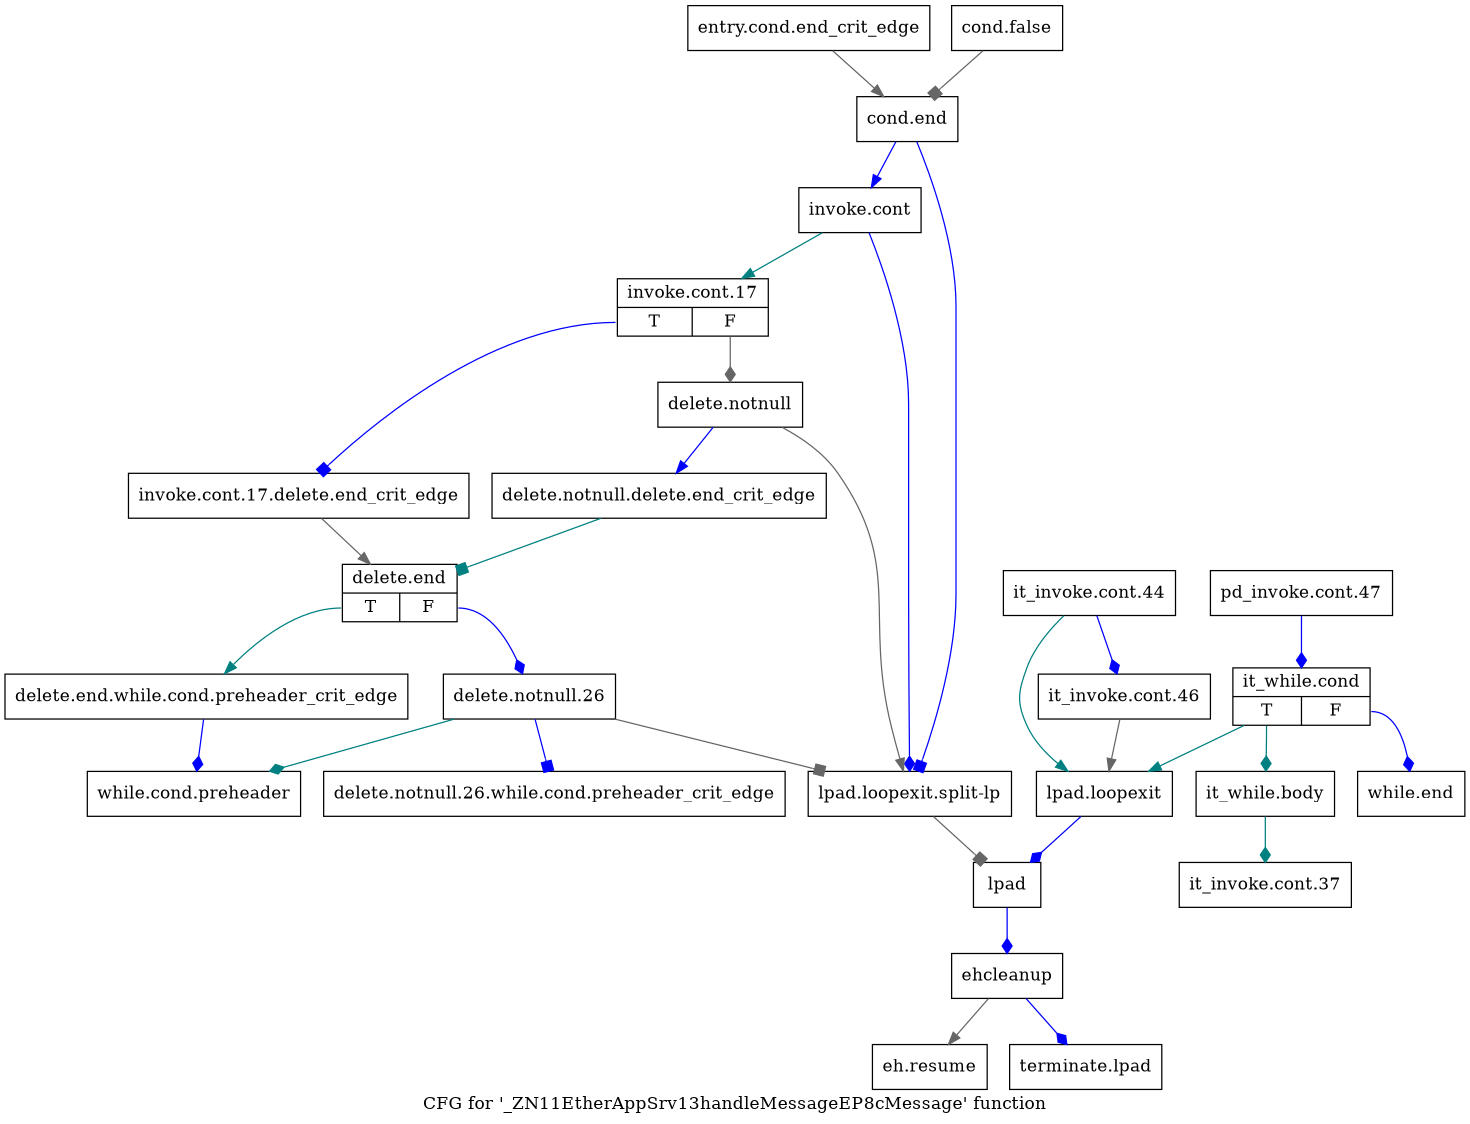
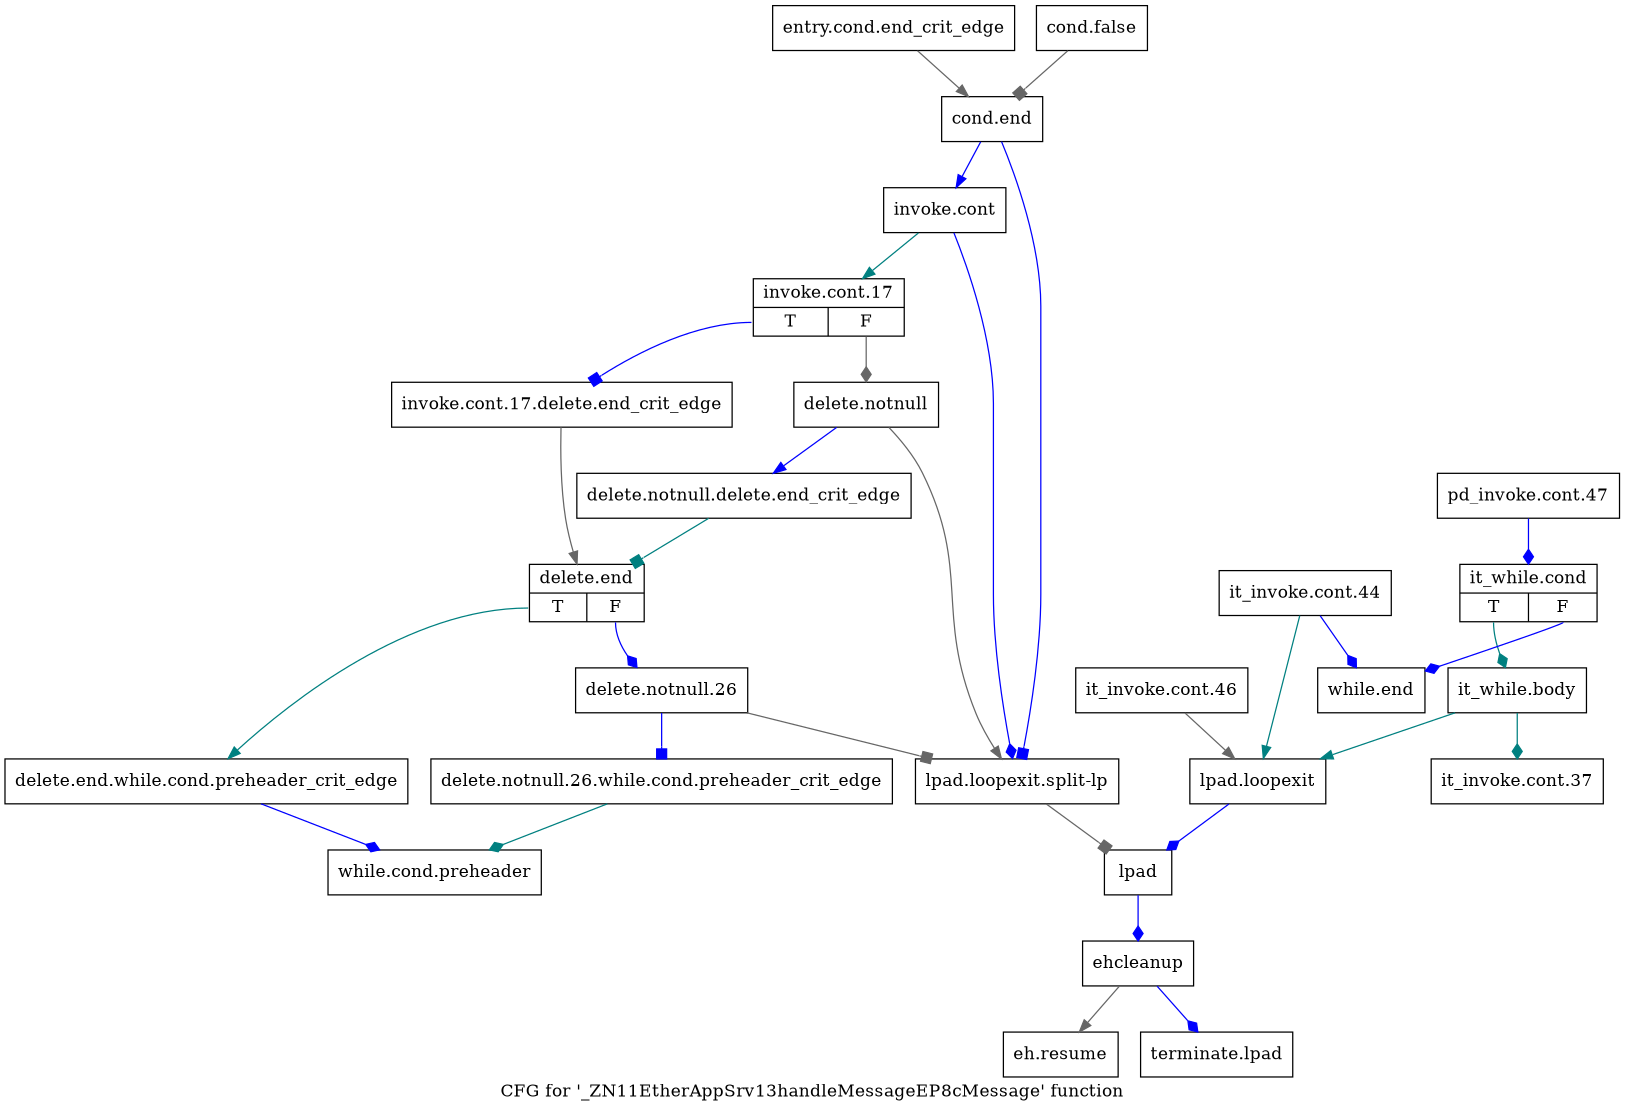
(1104, 638) -> (1334, 636)
(369, 743) -> (555, 824)
(1202, 746) -> (1394, 734)
